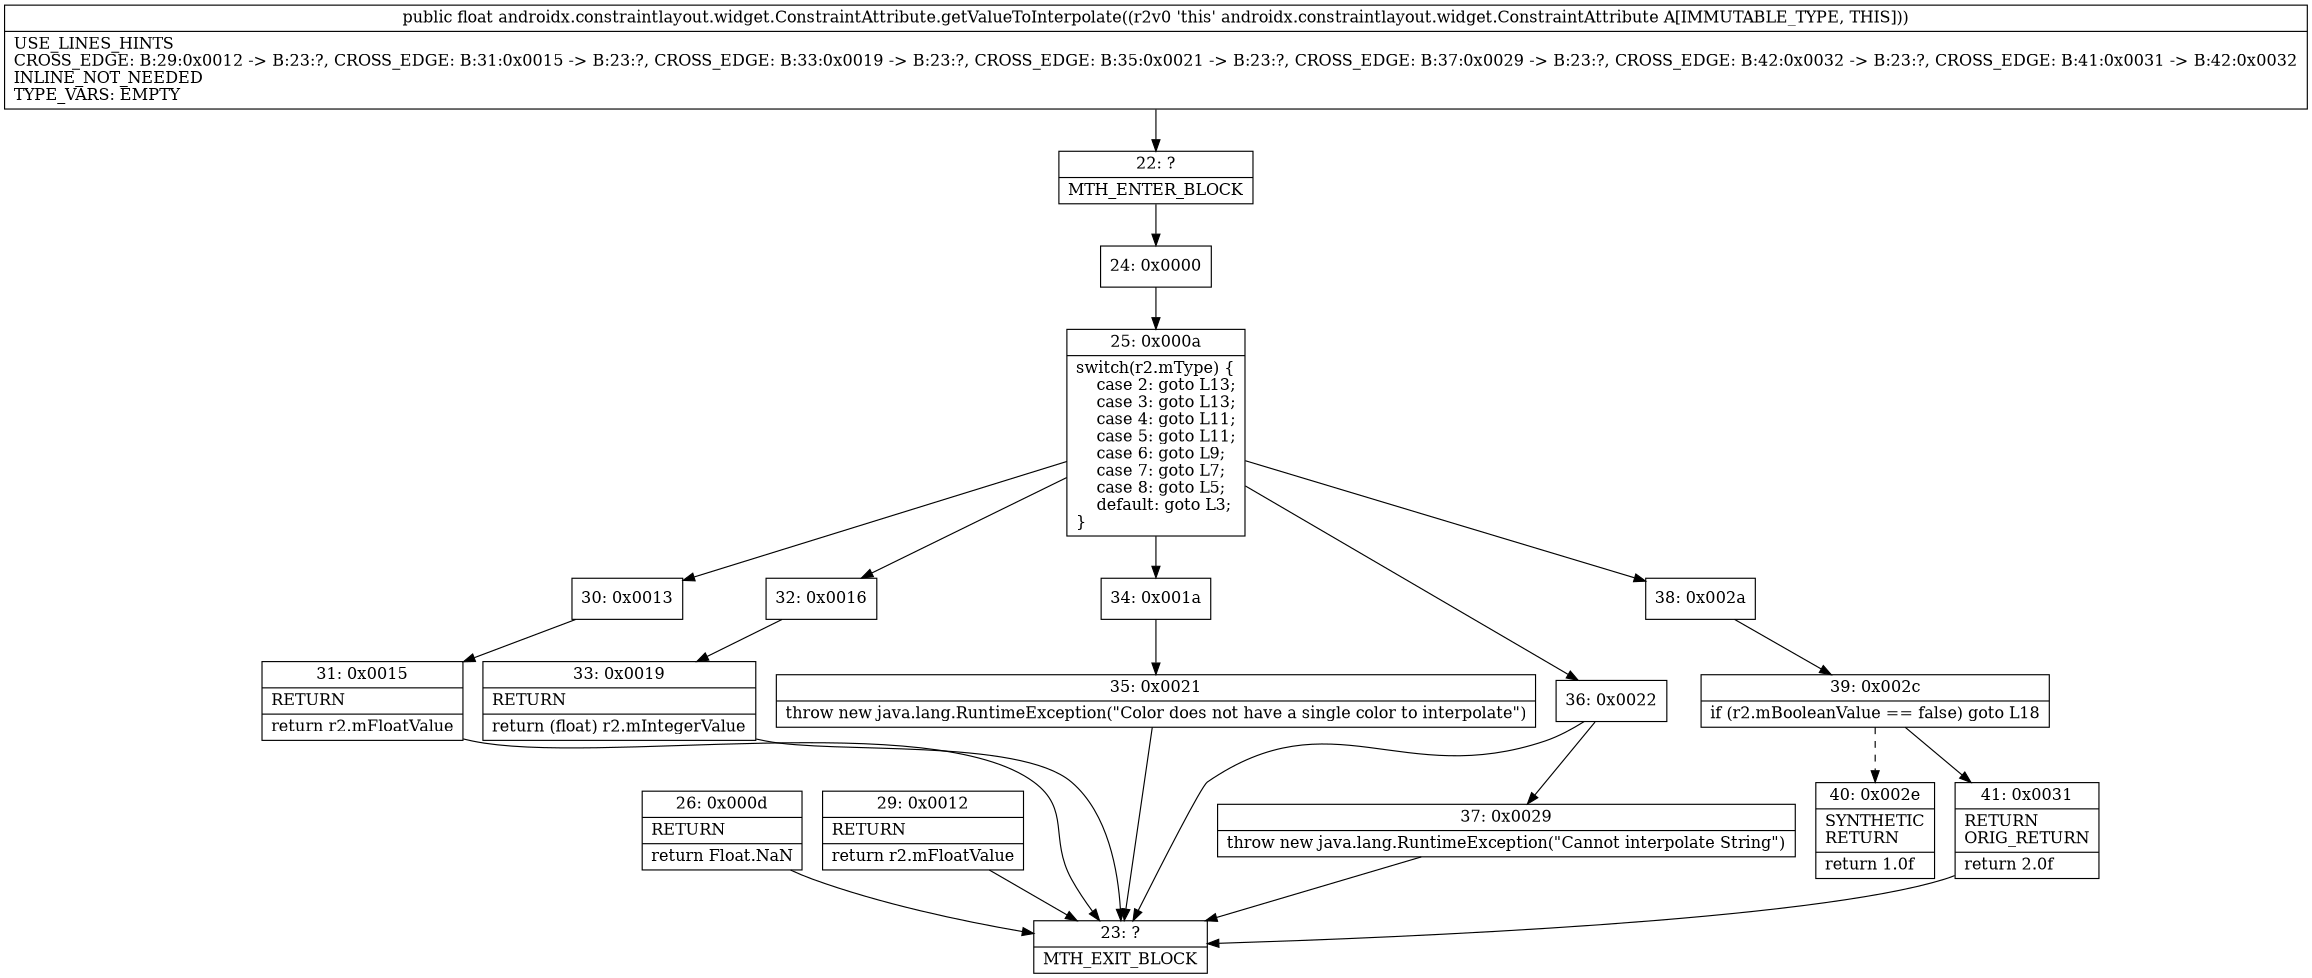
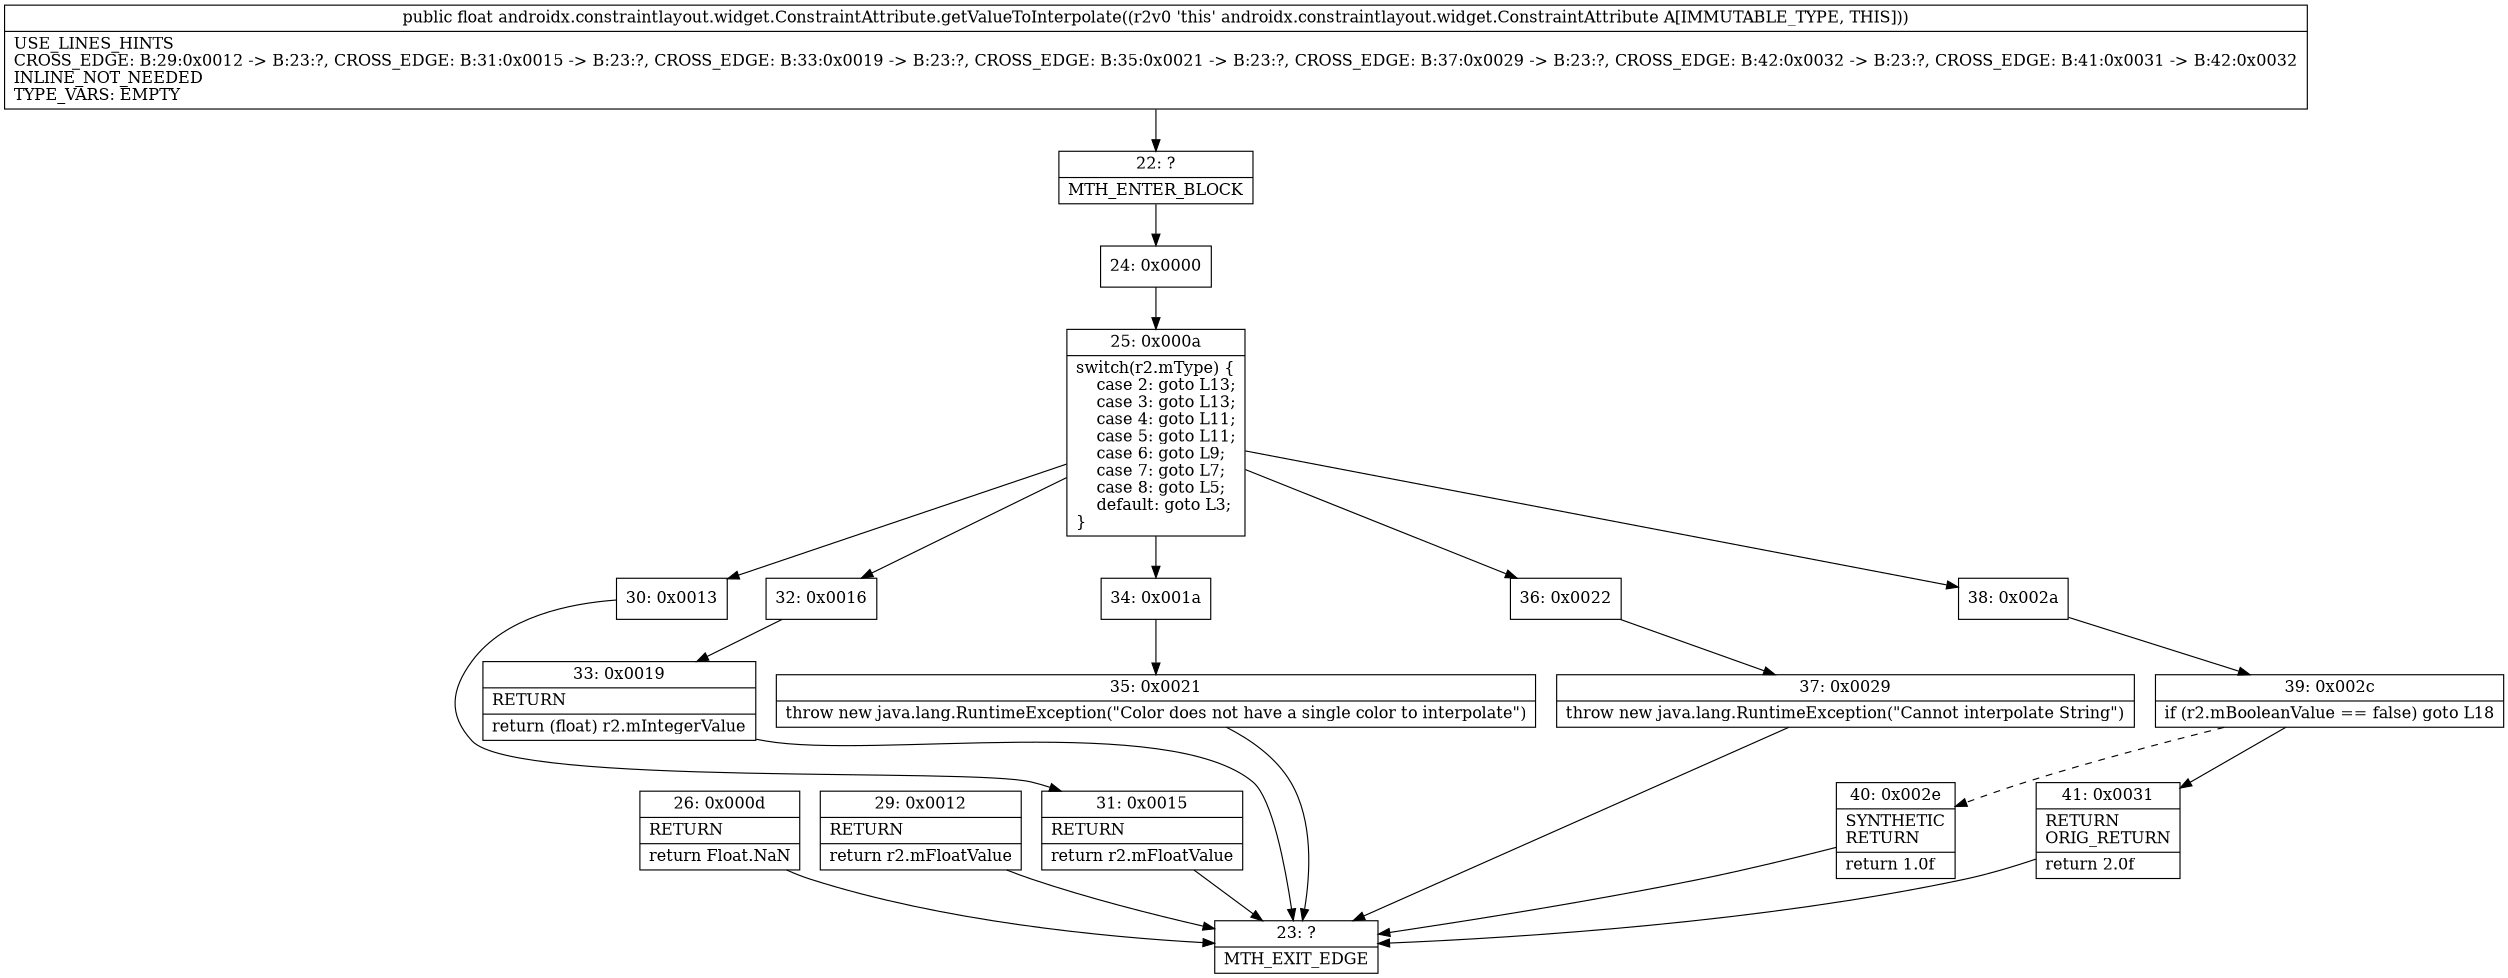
(1322, 745) -> (1614, 896)
(1121, 960) -> (1296, 960)
